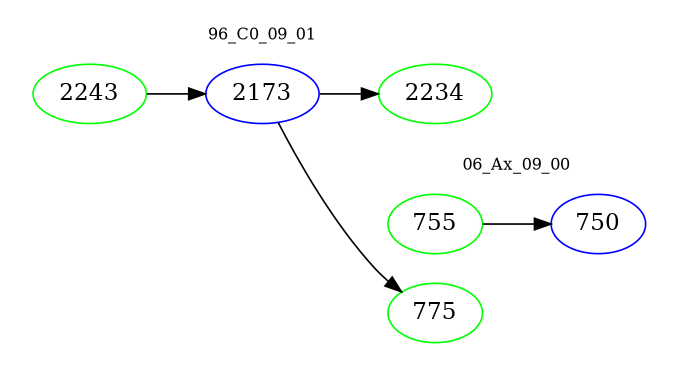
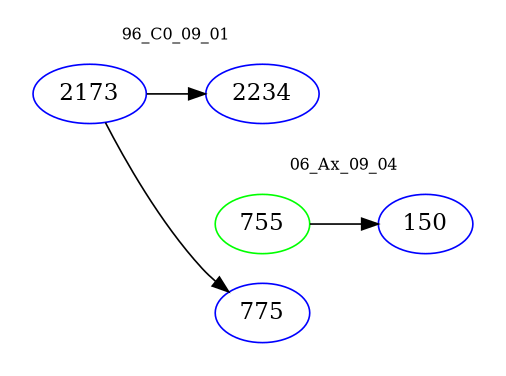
(90, 94) -> none
(435, 94) -> (262, 94)
(517, 166) -> (344, 166)
(598, 224) -> (426, 224)
(435, 313) -> (262, 313)
